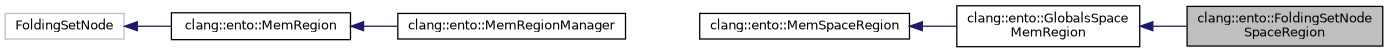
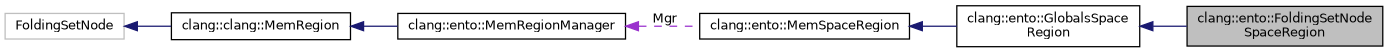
(261, 26) -> (261, 26)
none -> (669, 26)
(1048, 26) -> (1048, 26)
